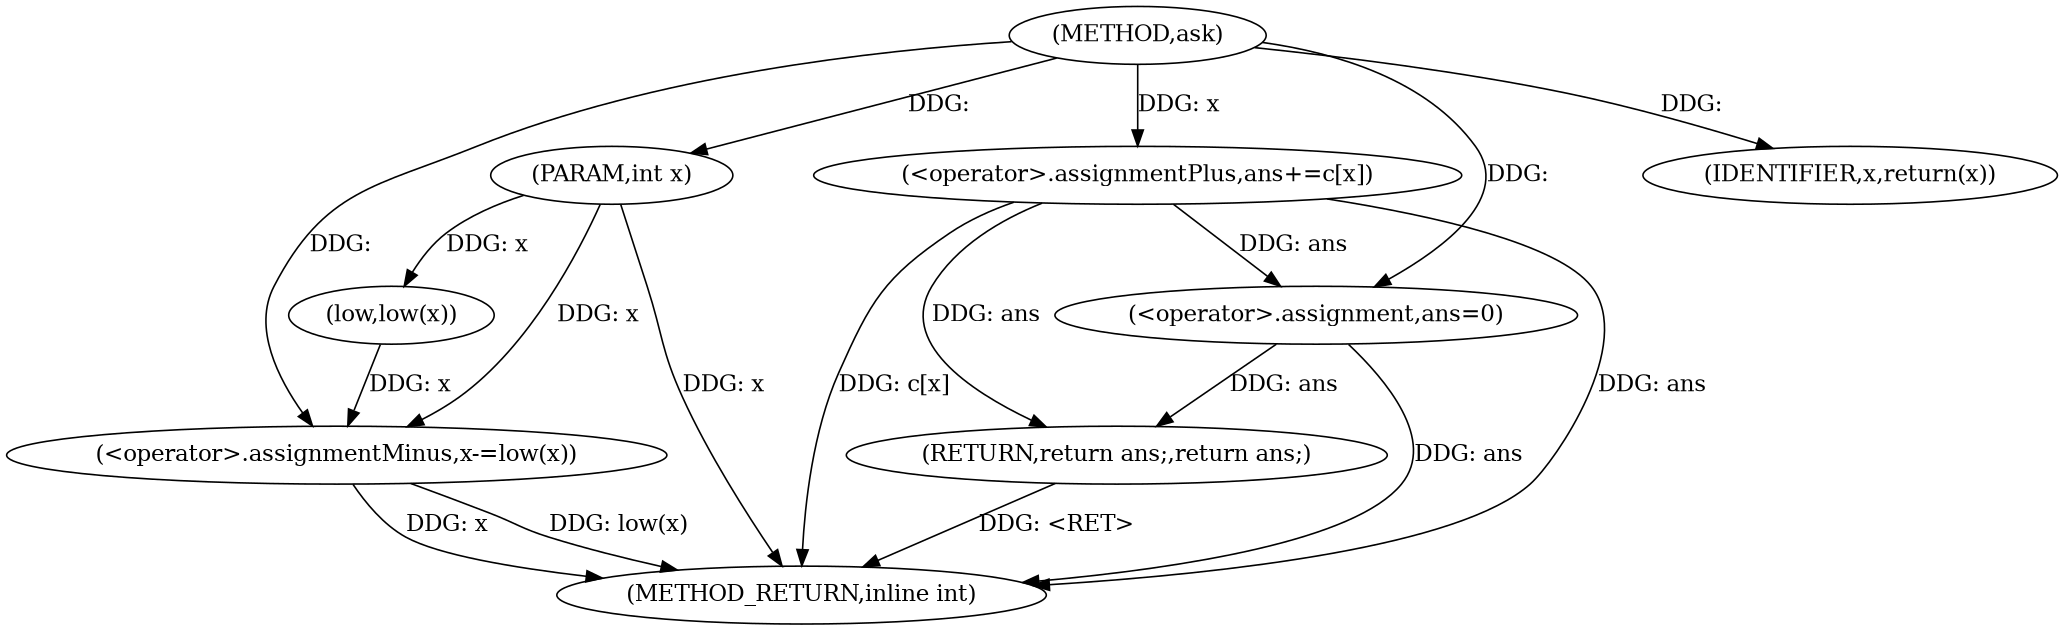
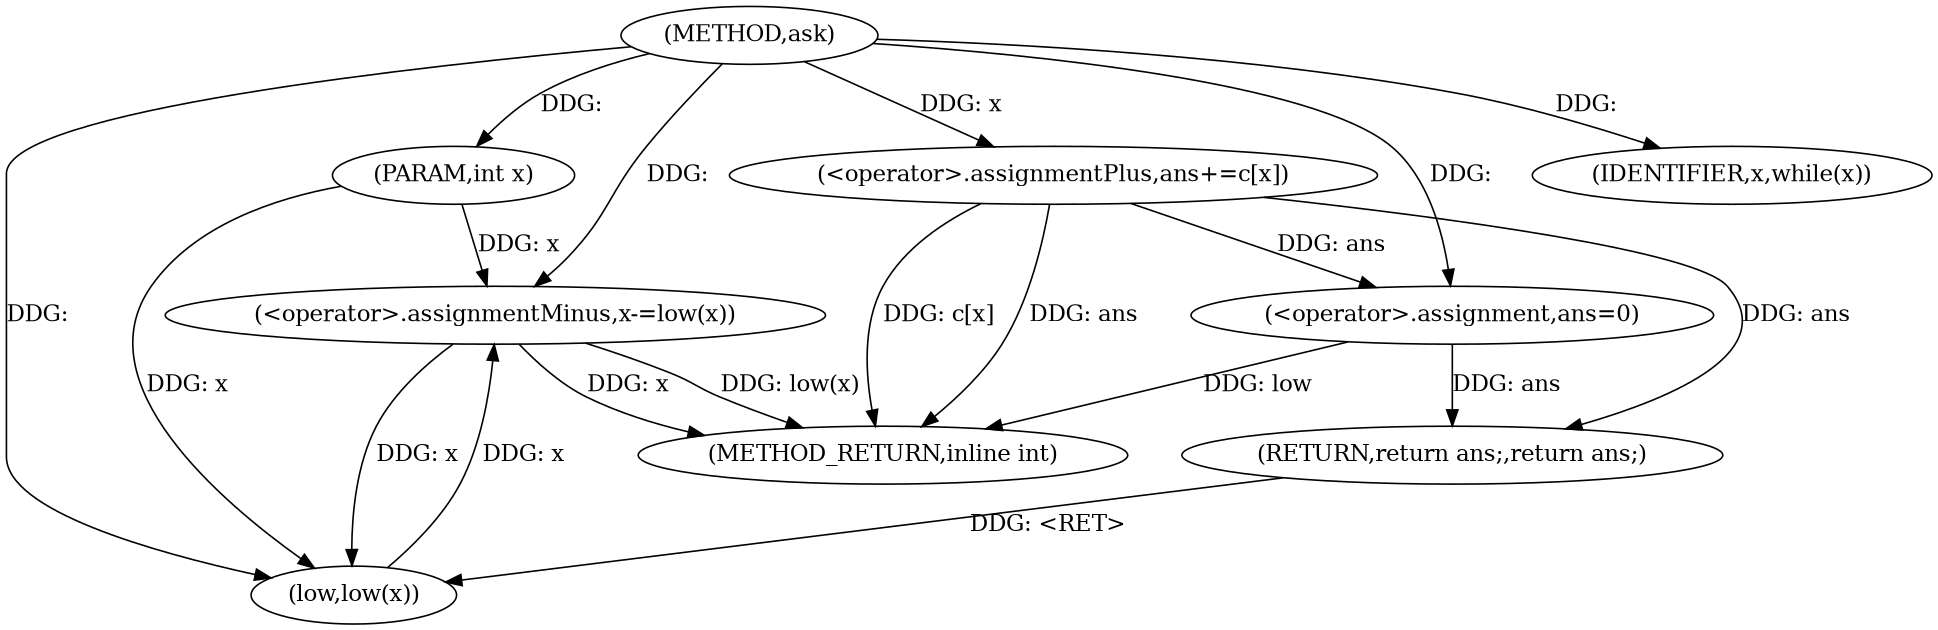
none -> (34, 147)
(1850, 175) -> (1732, 175)
(678, 387) -> none
none -> (374, 432)
(1469, 455) -> (1258, 385)
(967, 522) -> (872, 529)
